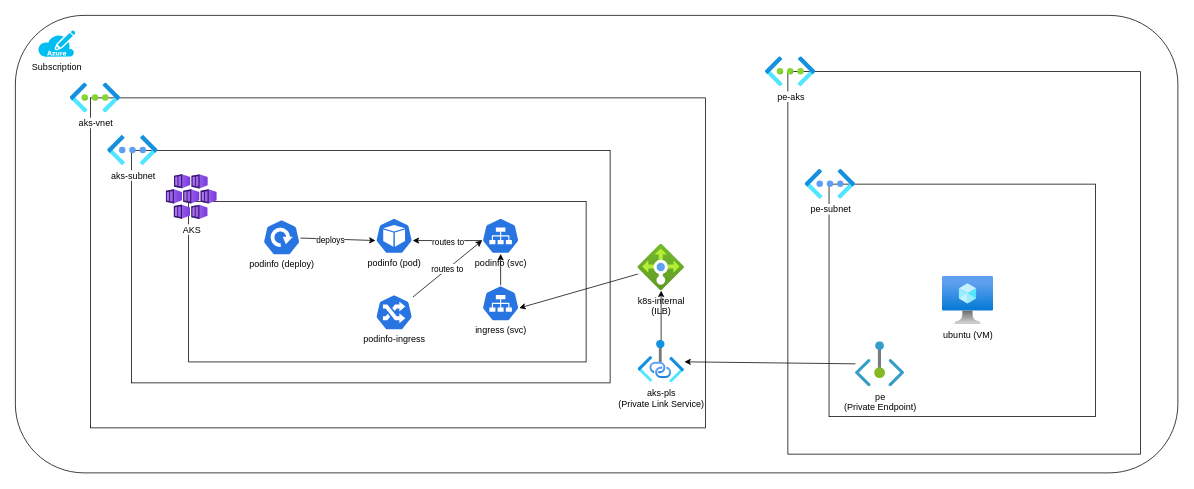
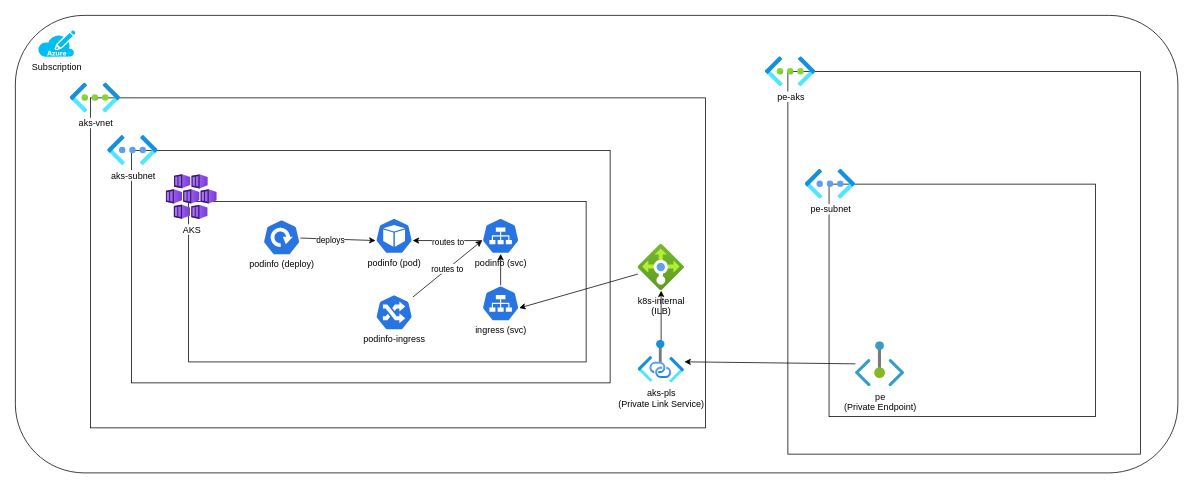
(968, 300) -> none
